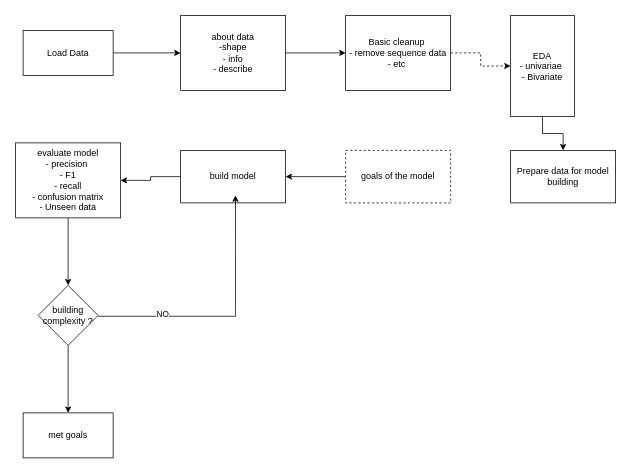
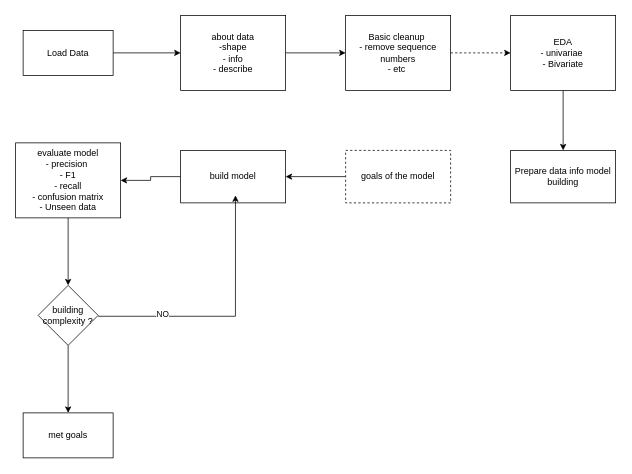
(398, 53) -> (398, 53)
(542, 66) -> (563, 53)
(563, 177) -> (563, 177)
